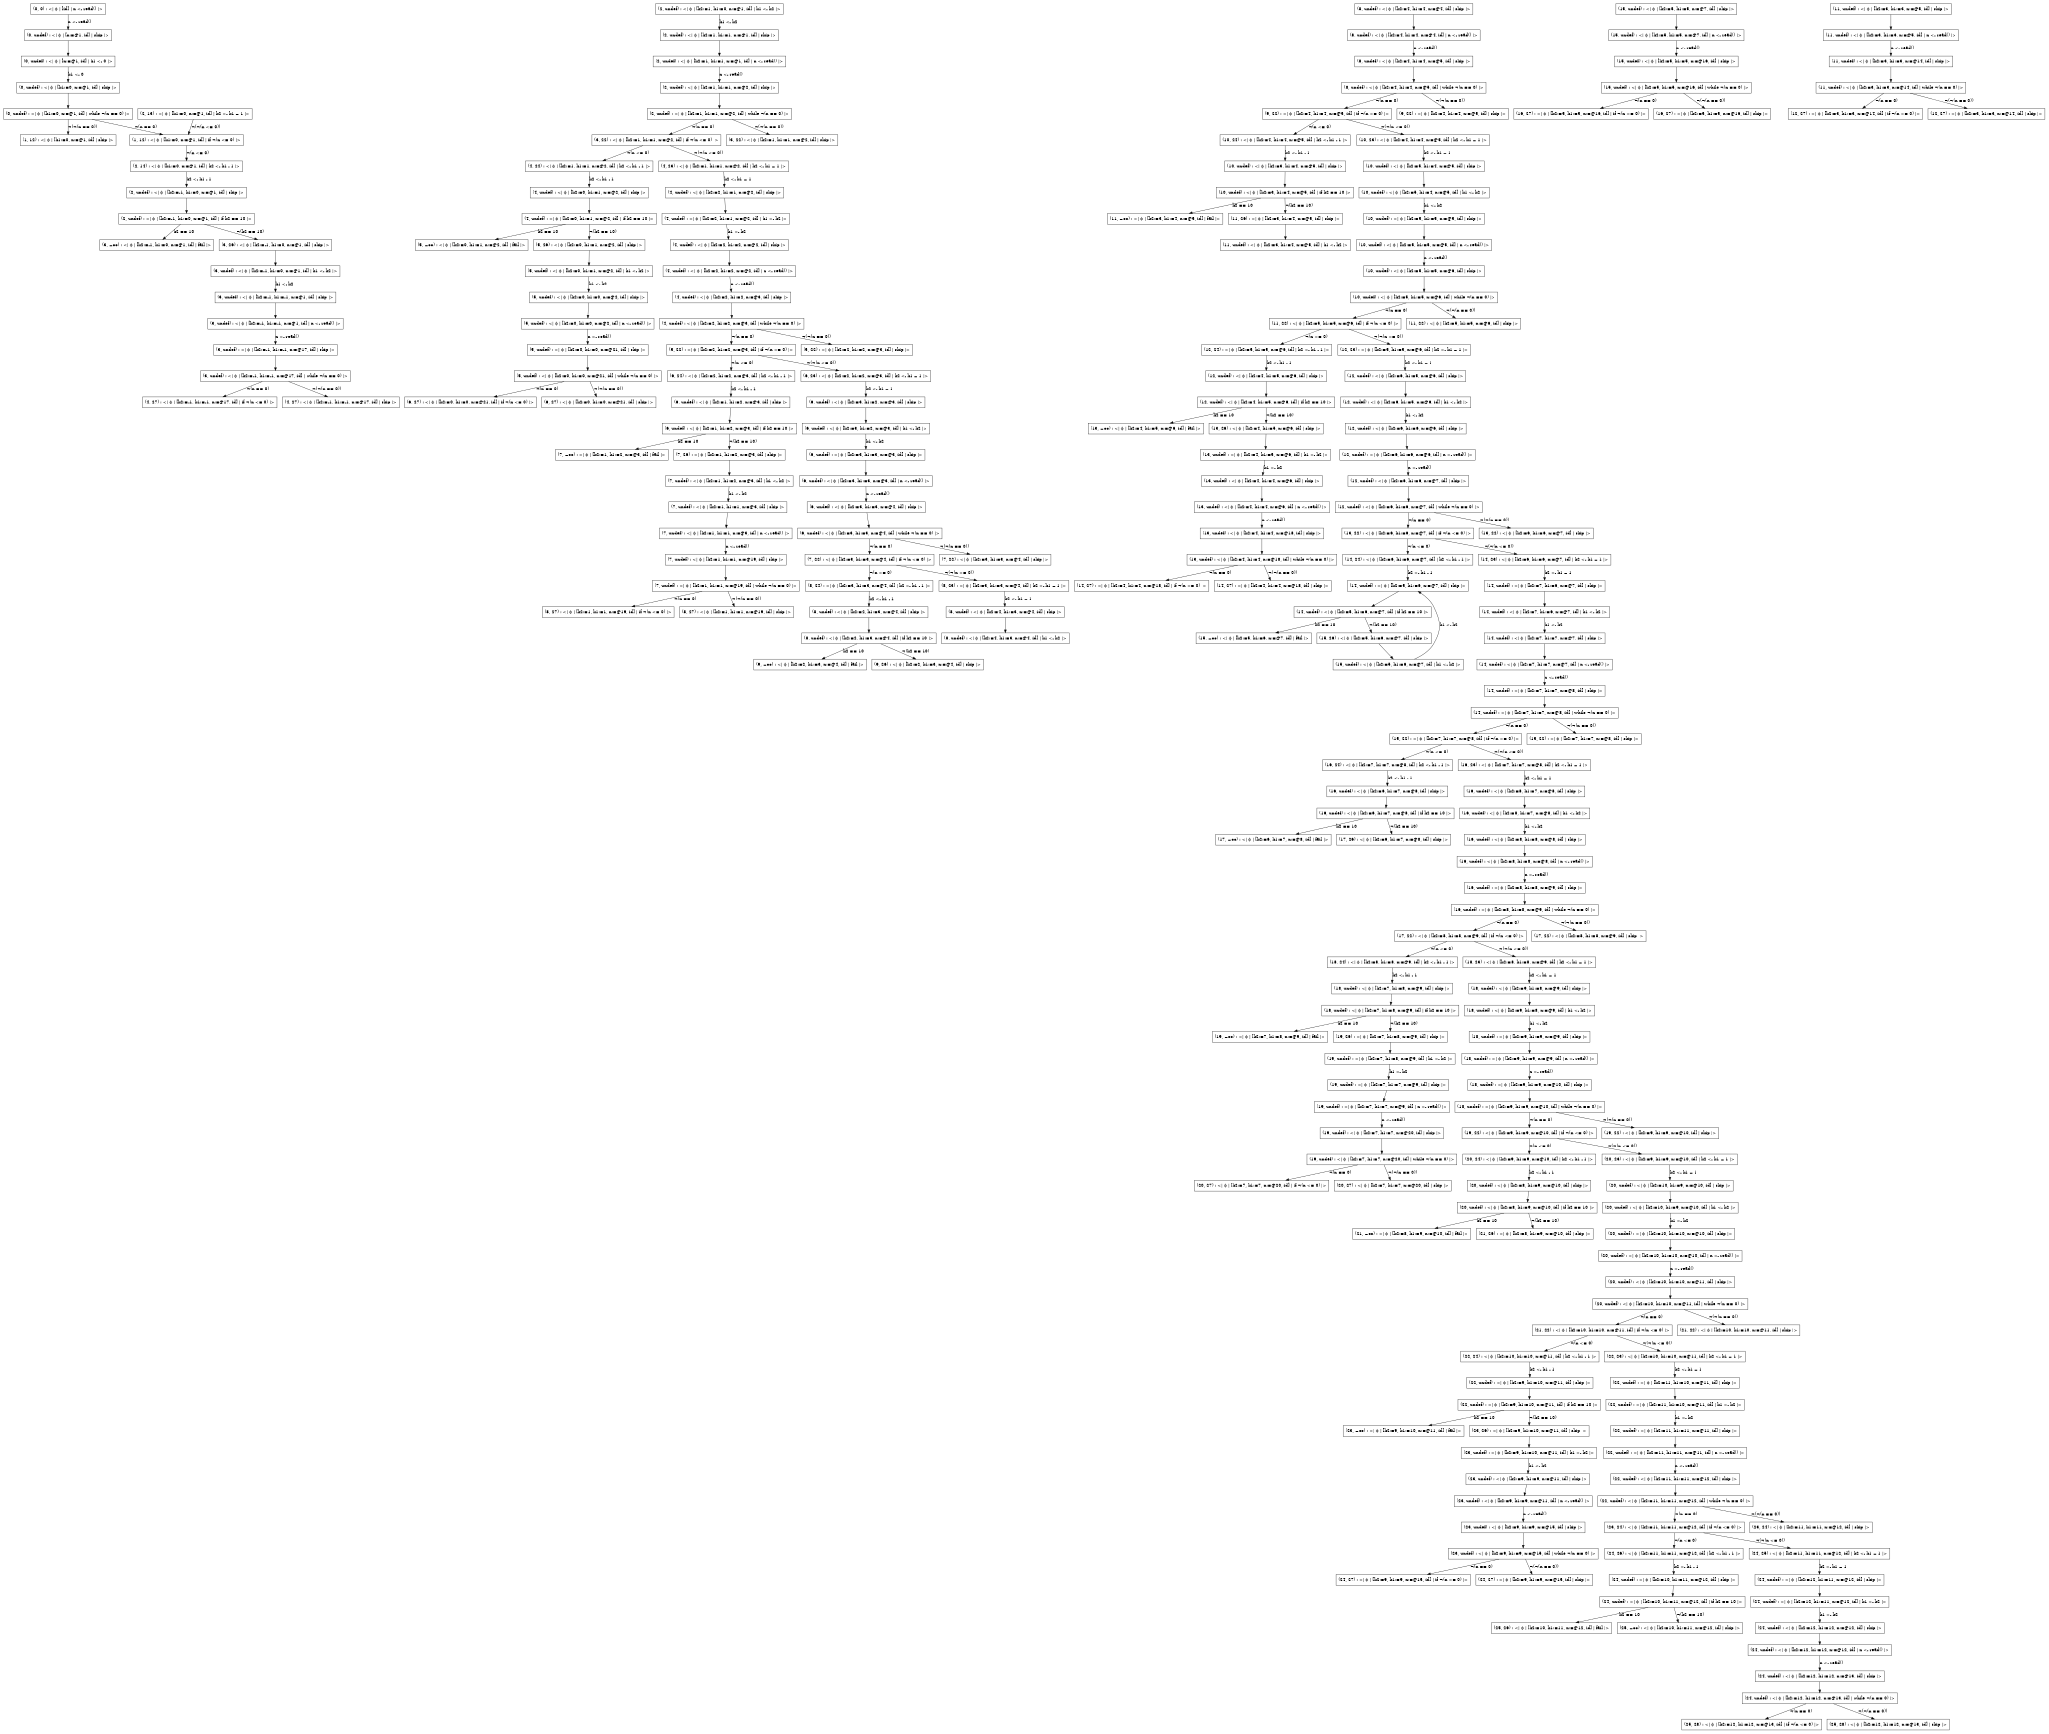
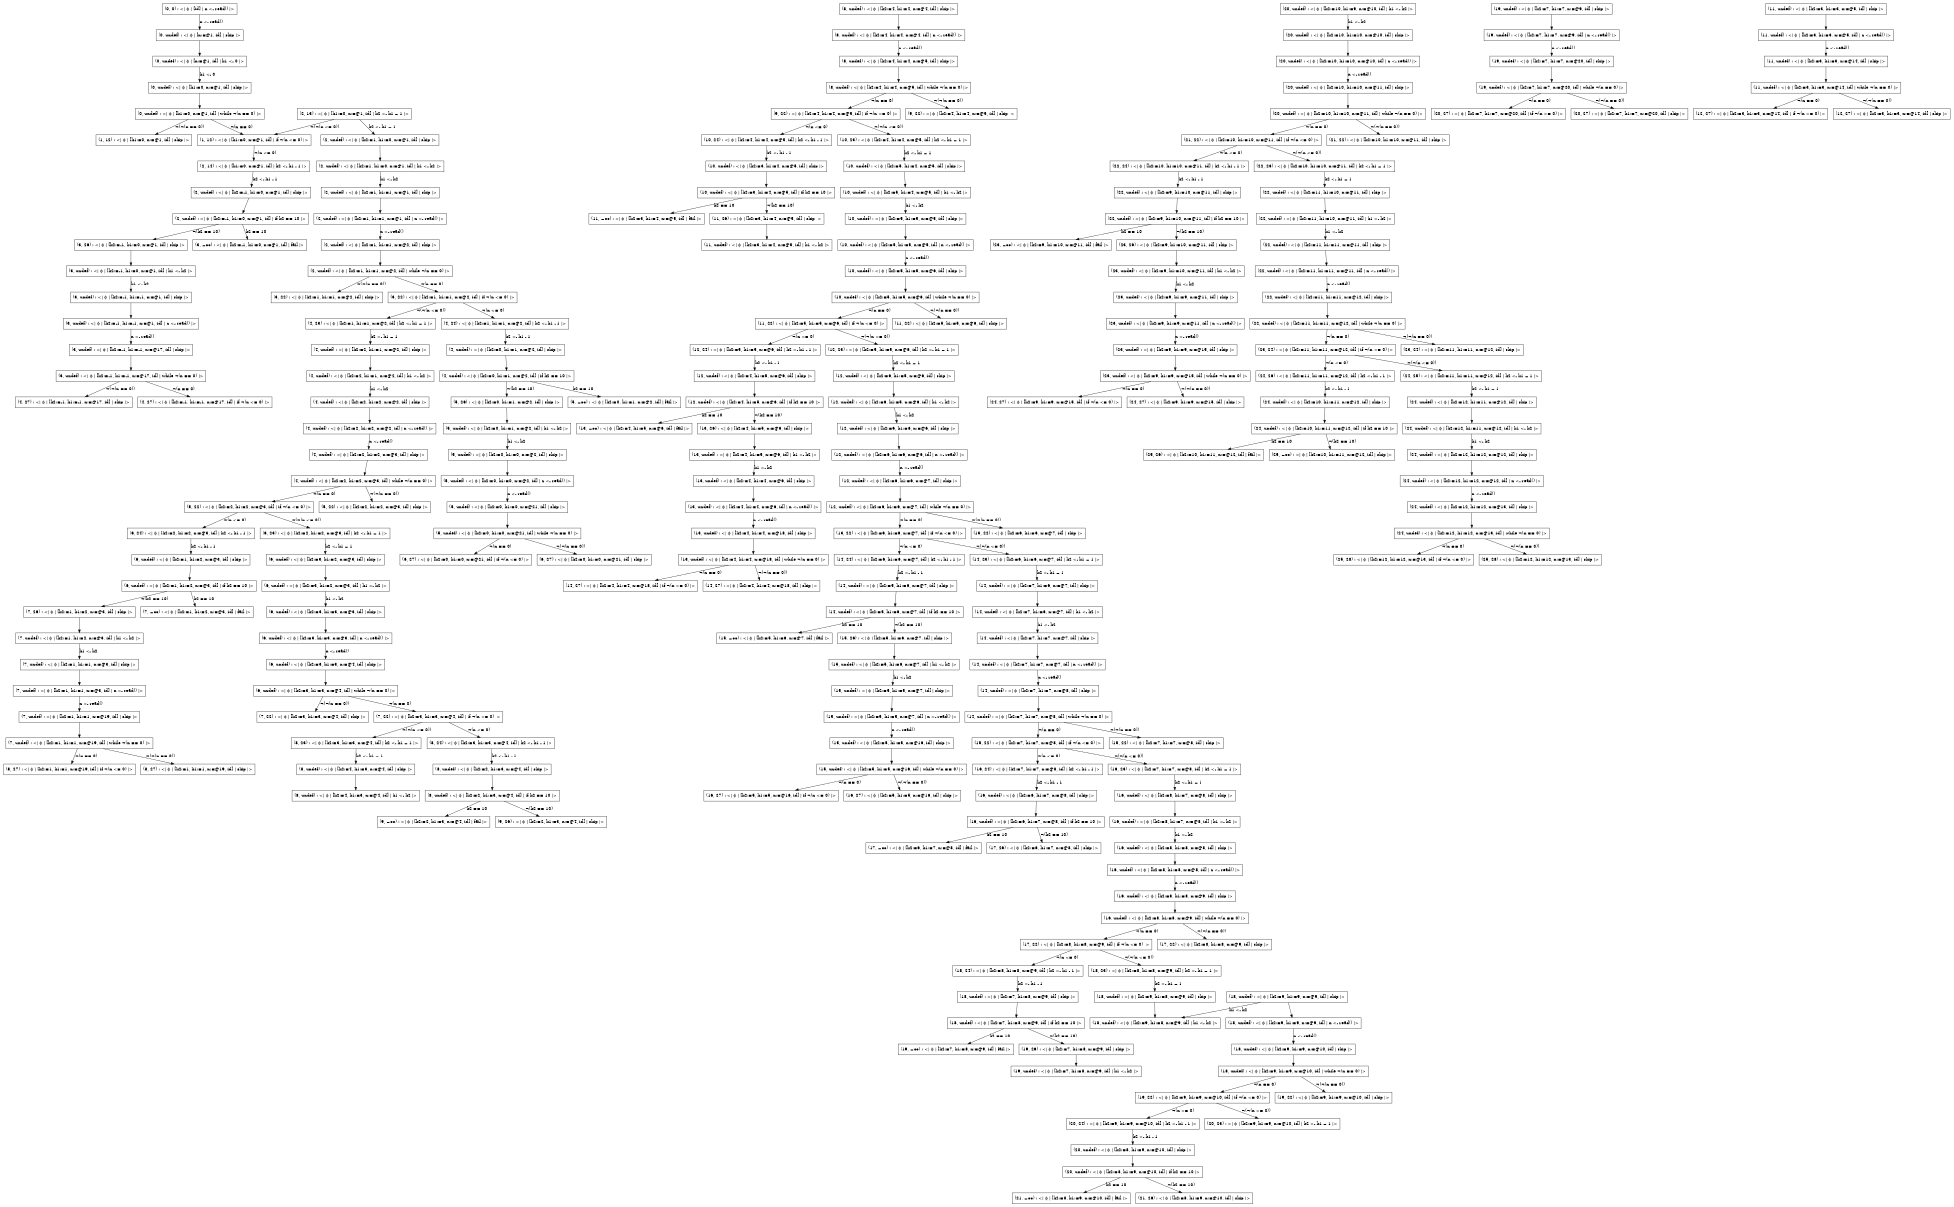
none -> (380, 140)
(1439, 628) -> (893, 676)
(1530, 1022) -> (1223, 1010)
(1389, 1070) -> none
(1670, 1186) -> none
